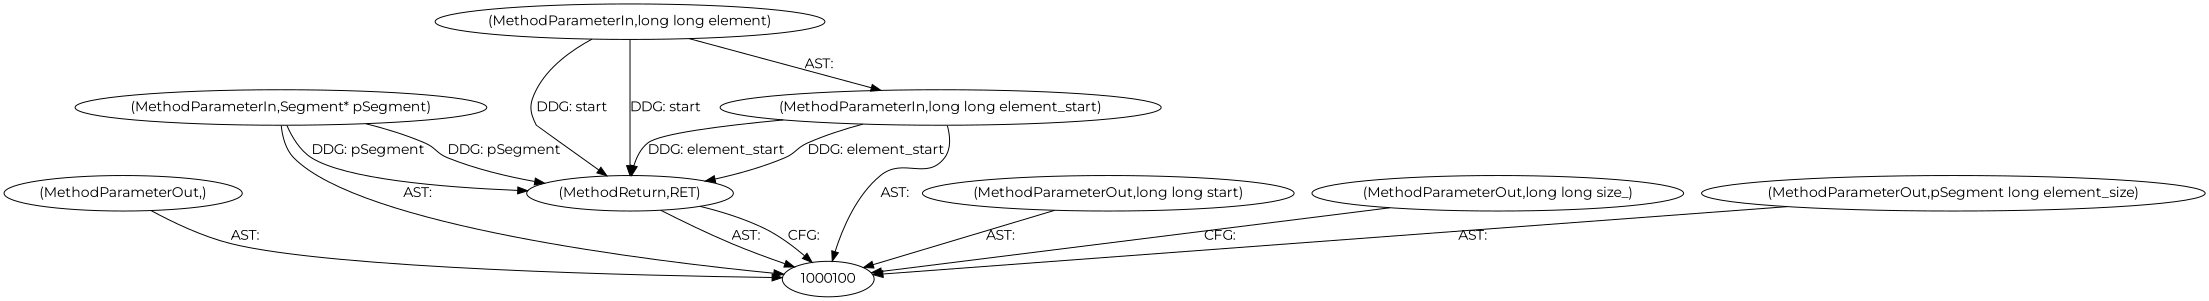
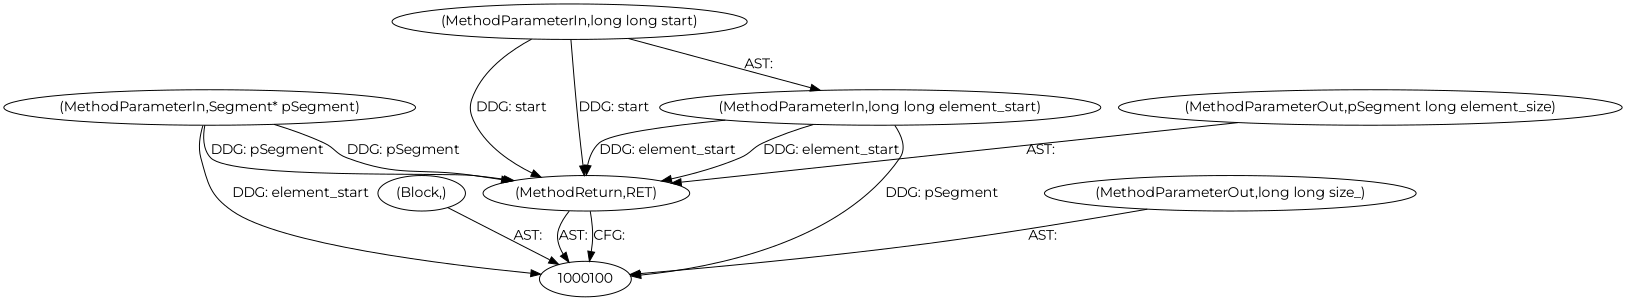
(630, 22) -> (570, 22)
(123, 193) -> (422, 193)
(420, 193) -> (301, 193)
(897, 193) -> (942, 193)
(1108, 193) -> none
(1222, 236) -> (1045, 236)
(1335, 240) -> (960, 152)
